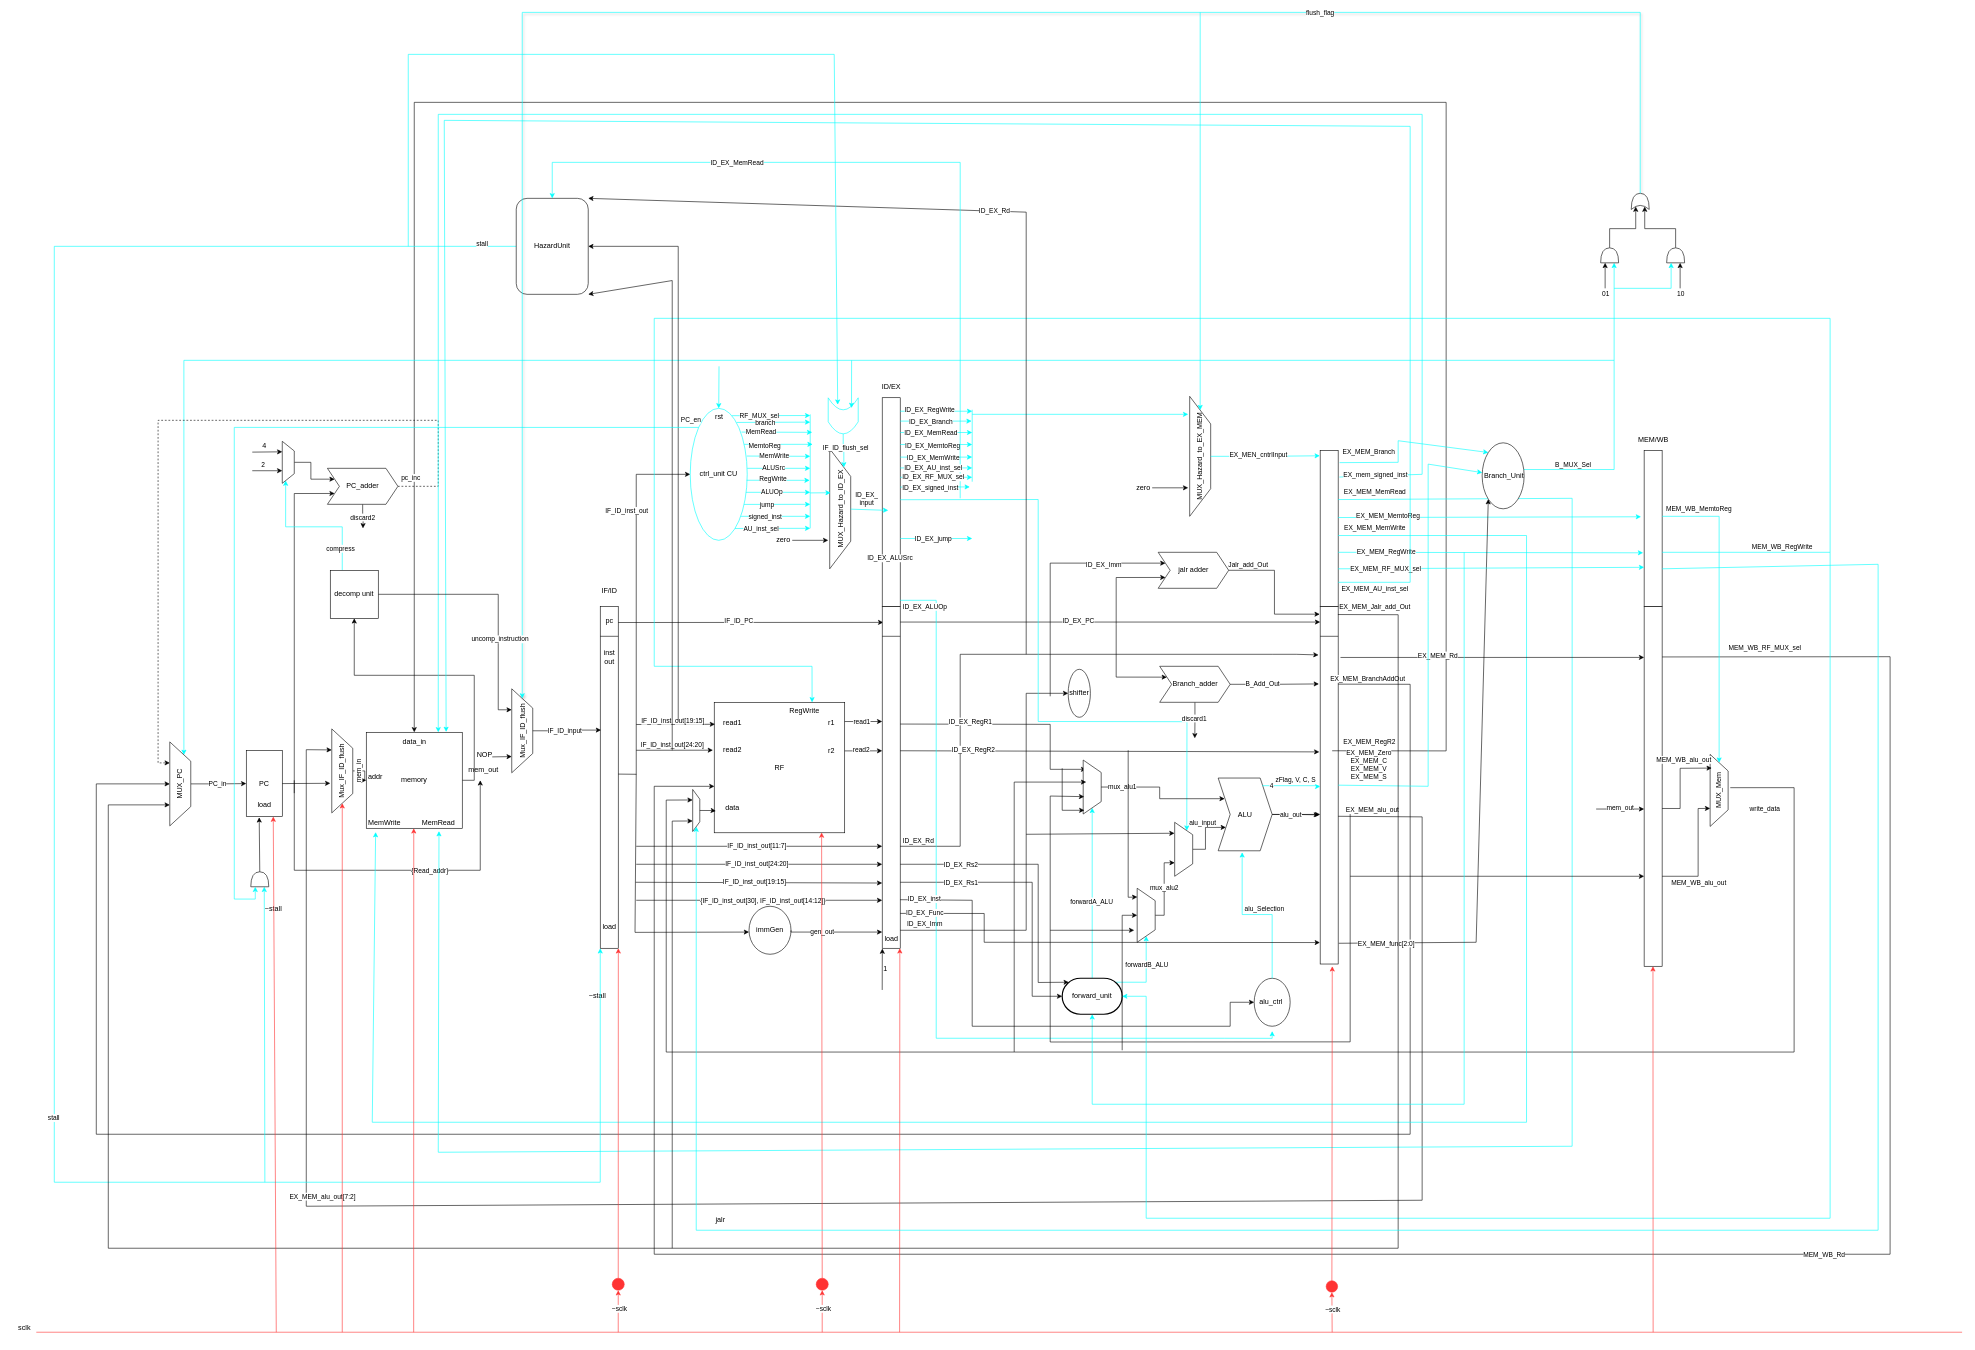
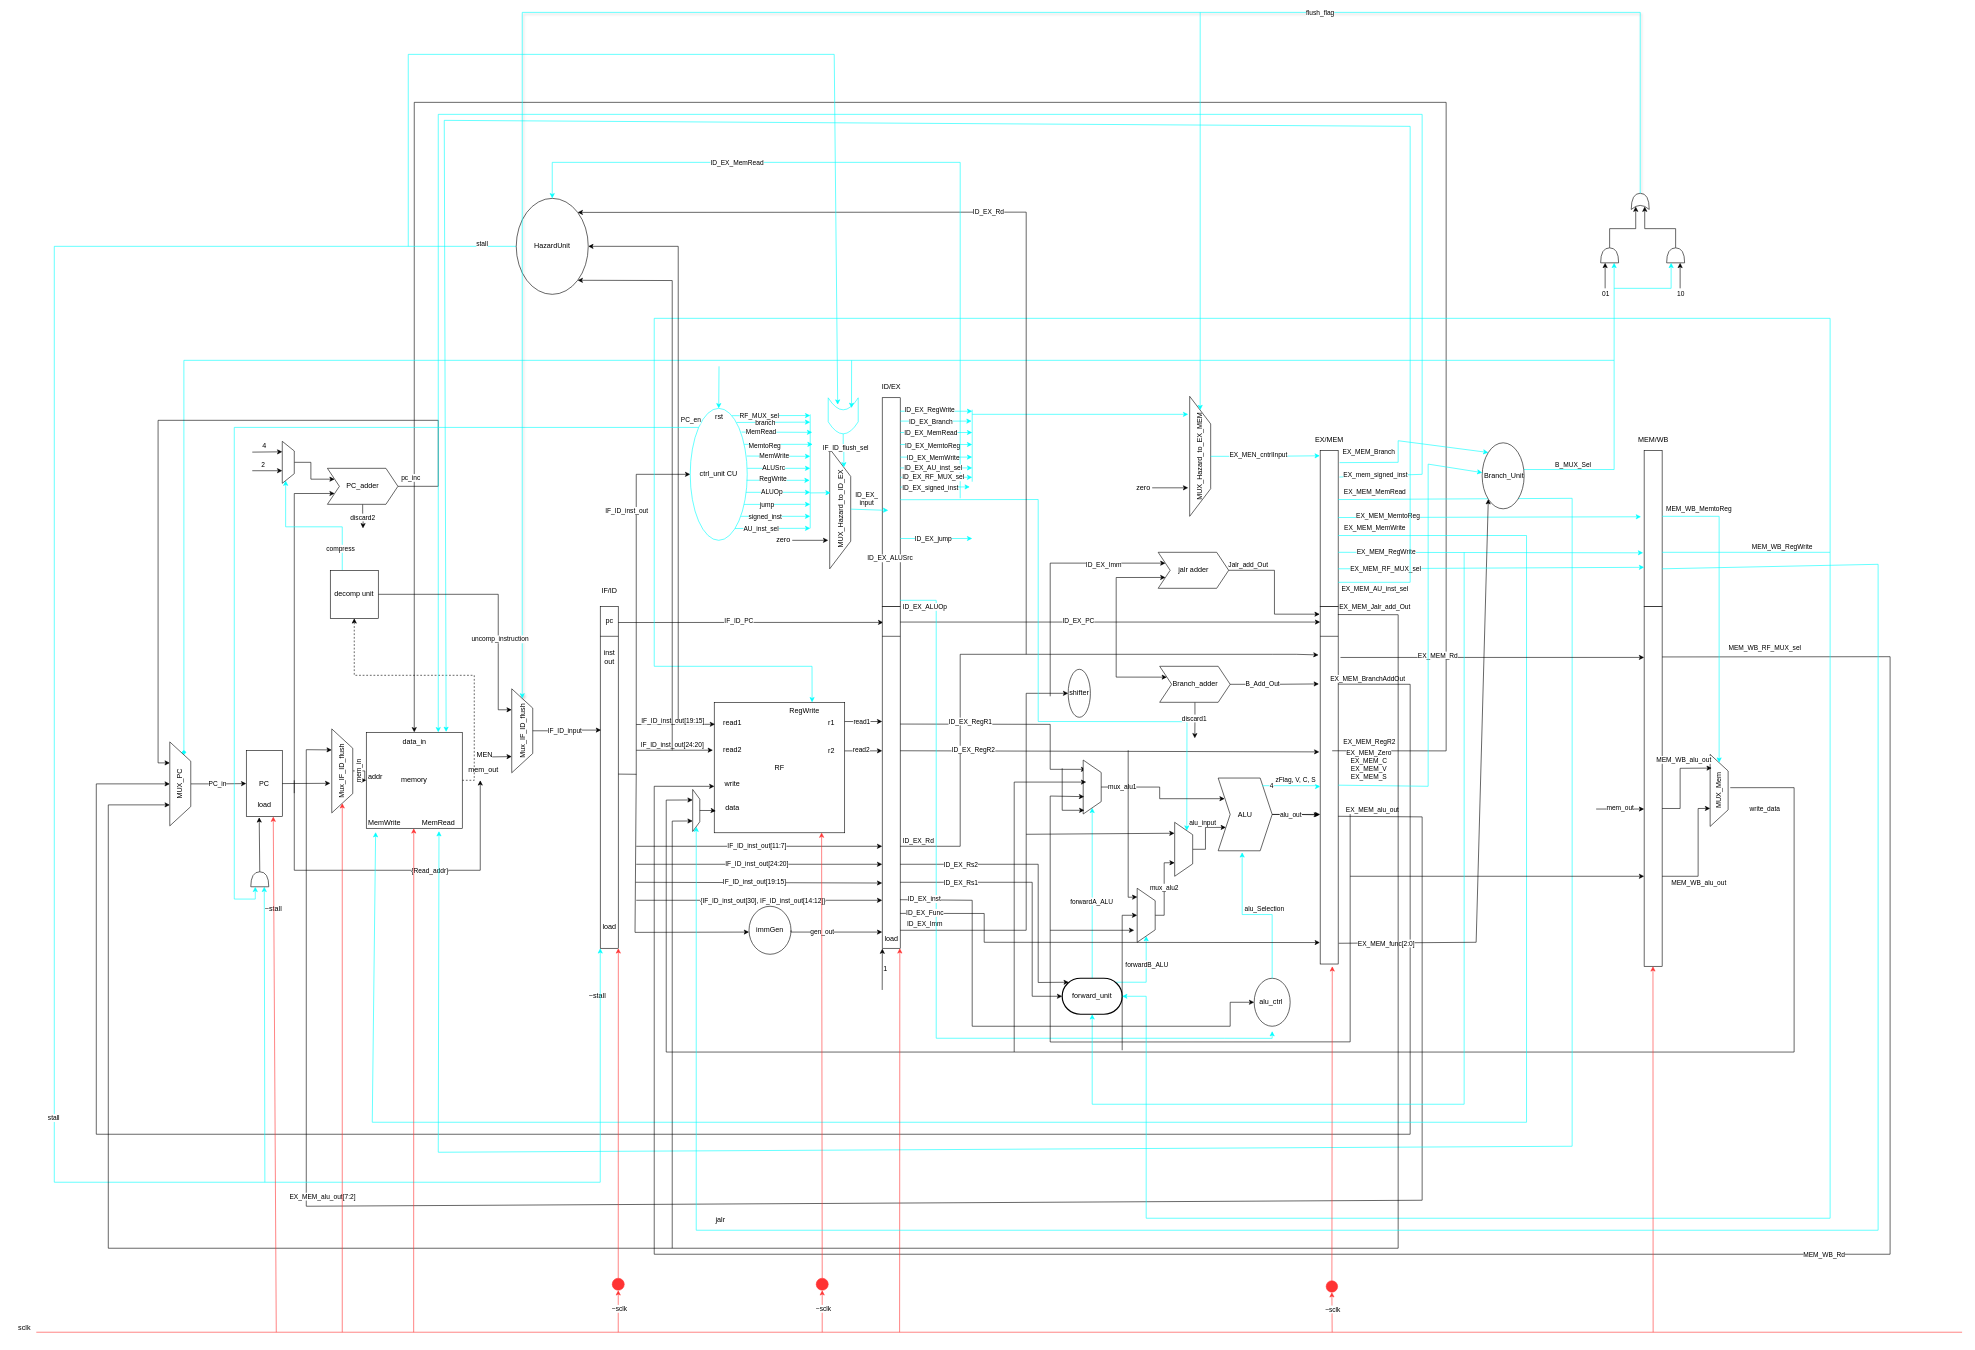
(552, 246) -> (552, 246)
none -> (1329, 440)
(158, 454) -> (158, 454)
(448, 675) -> (448, 675)
(184, 749) -> (184, 749)
(485, 755) -> (485, 755)
none -> (732, 784)
